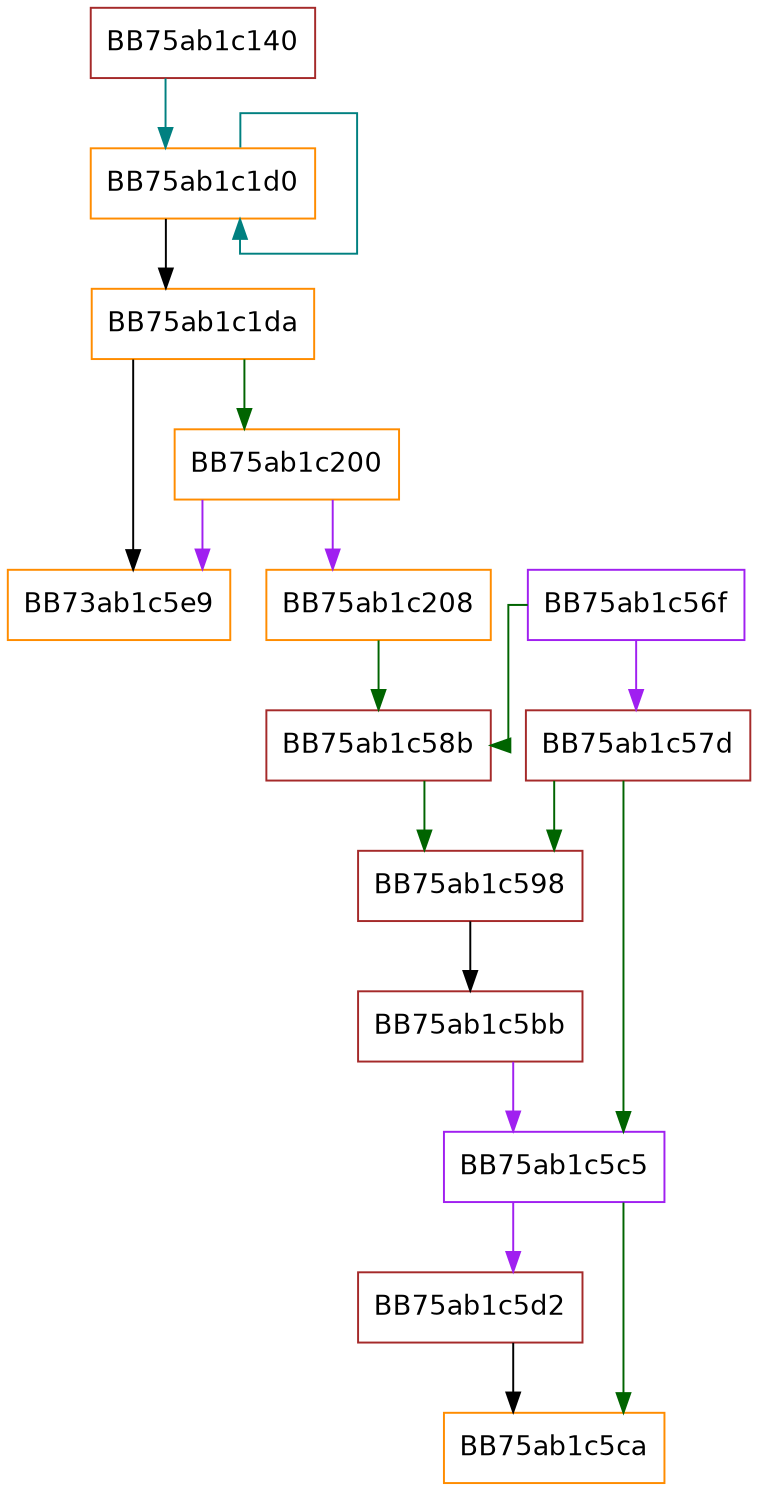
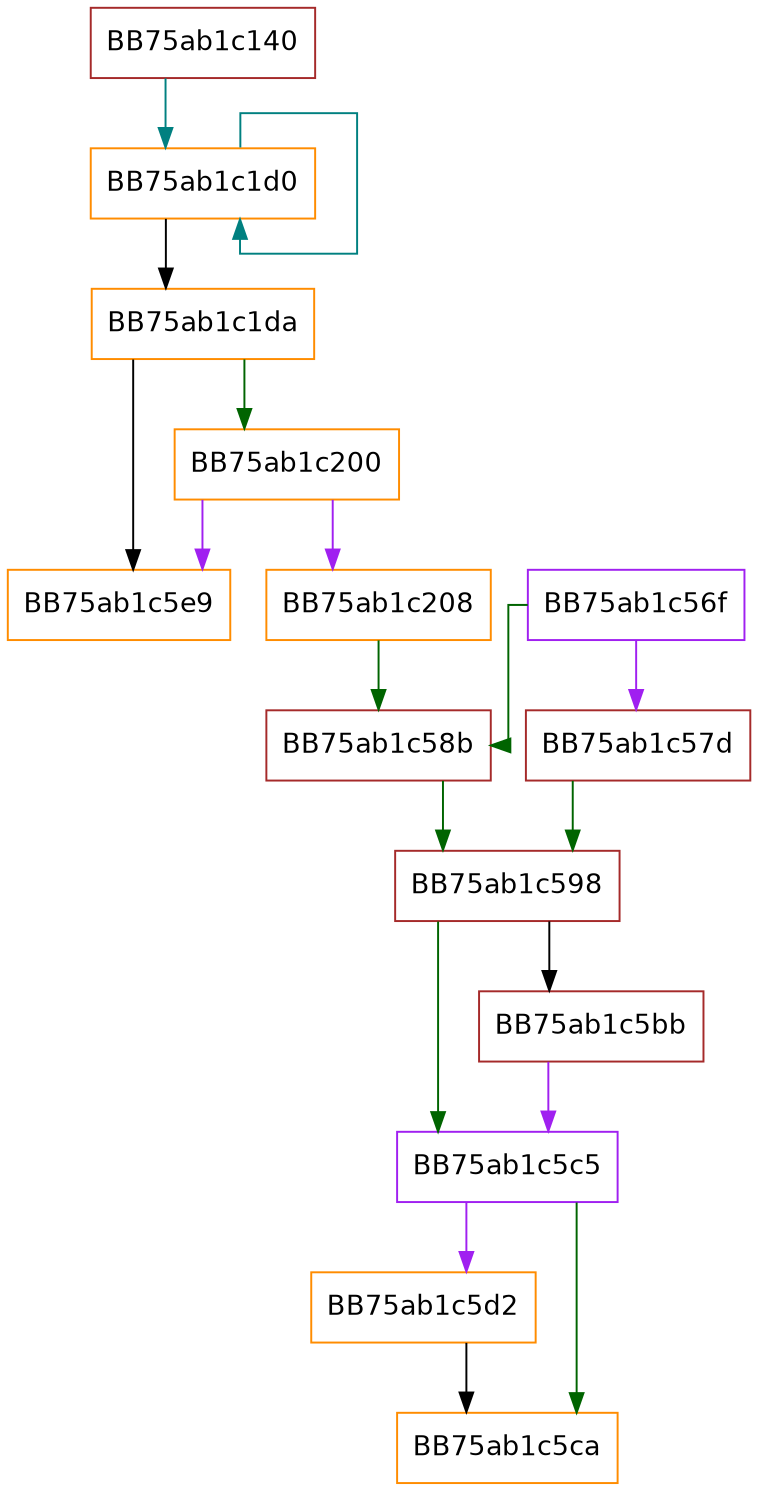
(119, 605) -> (119, 605)
(623, 946) -> (438, 1017)
(470, 1307) -> (423, 1307)
